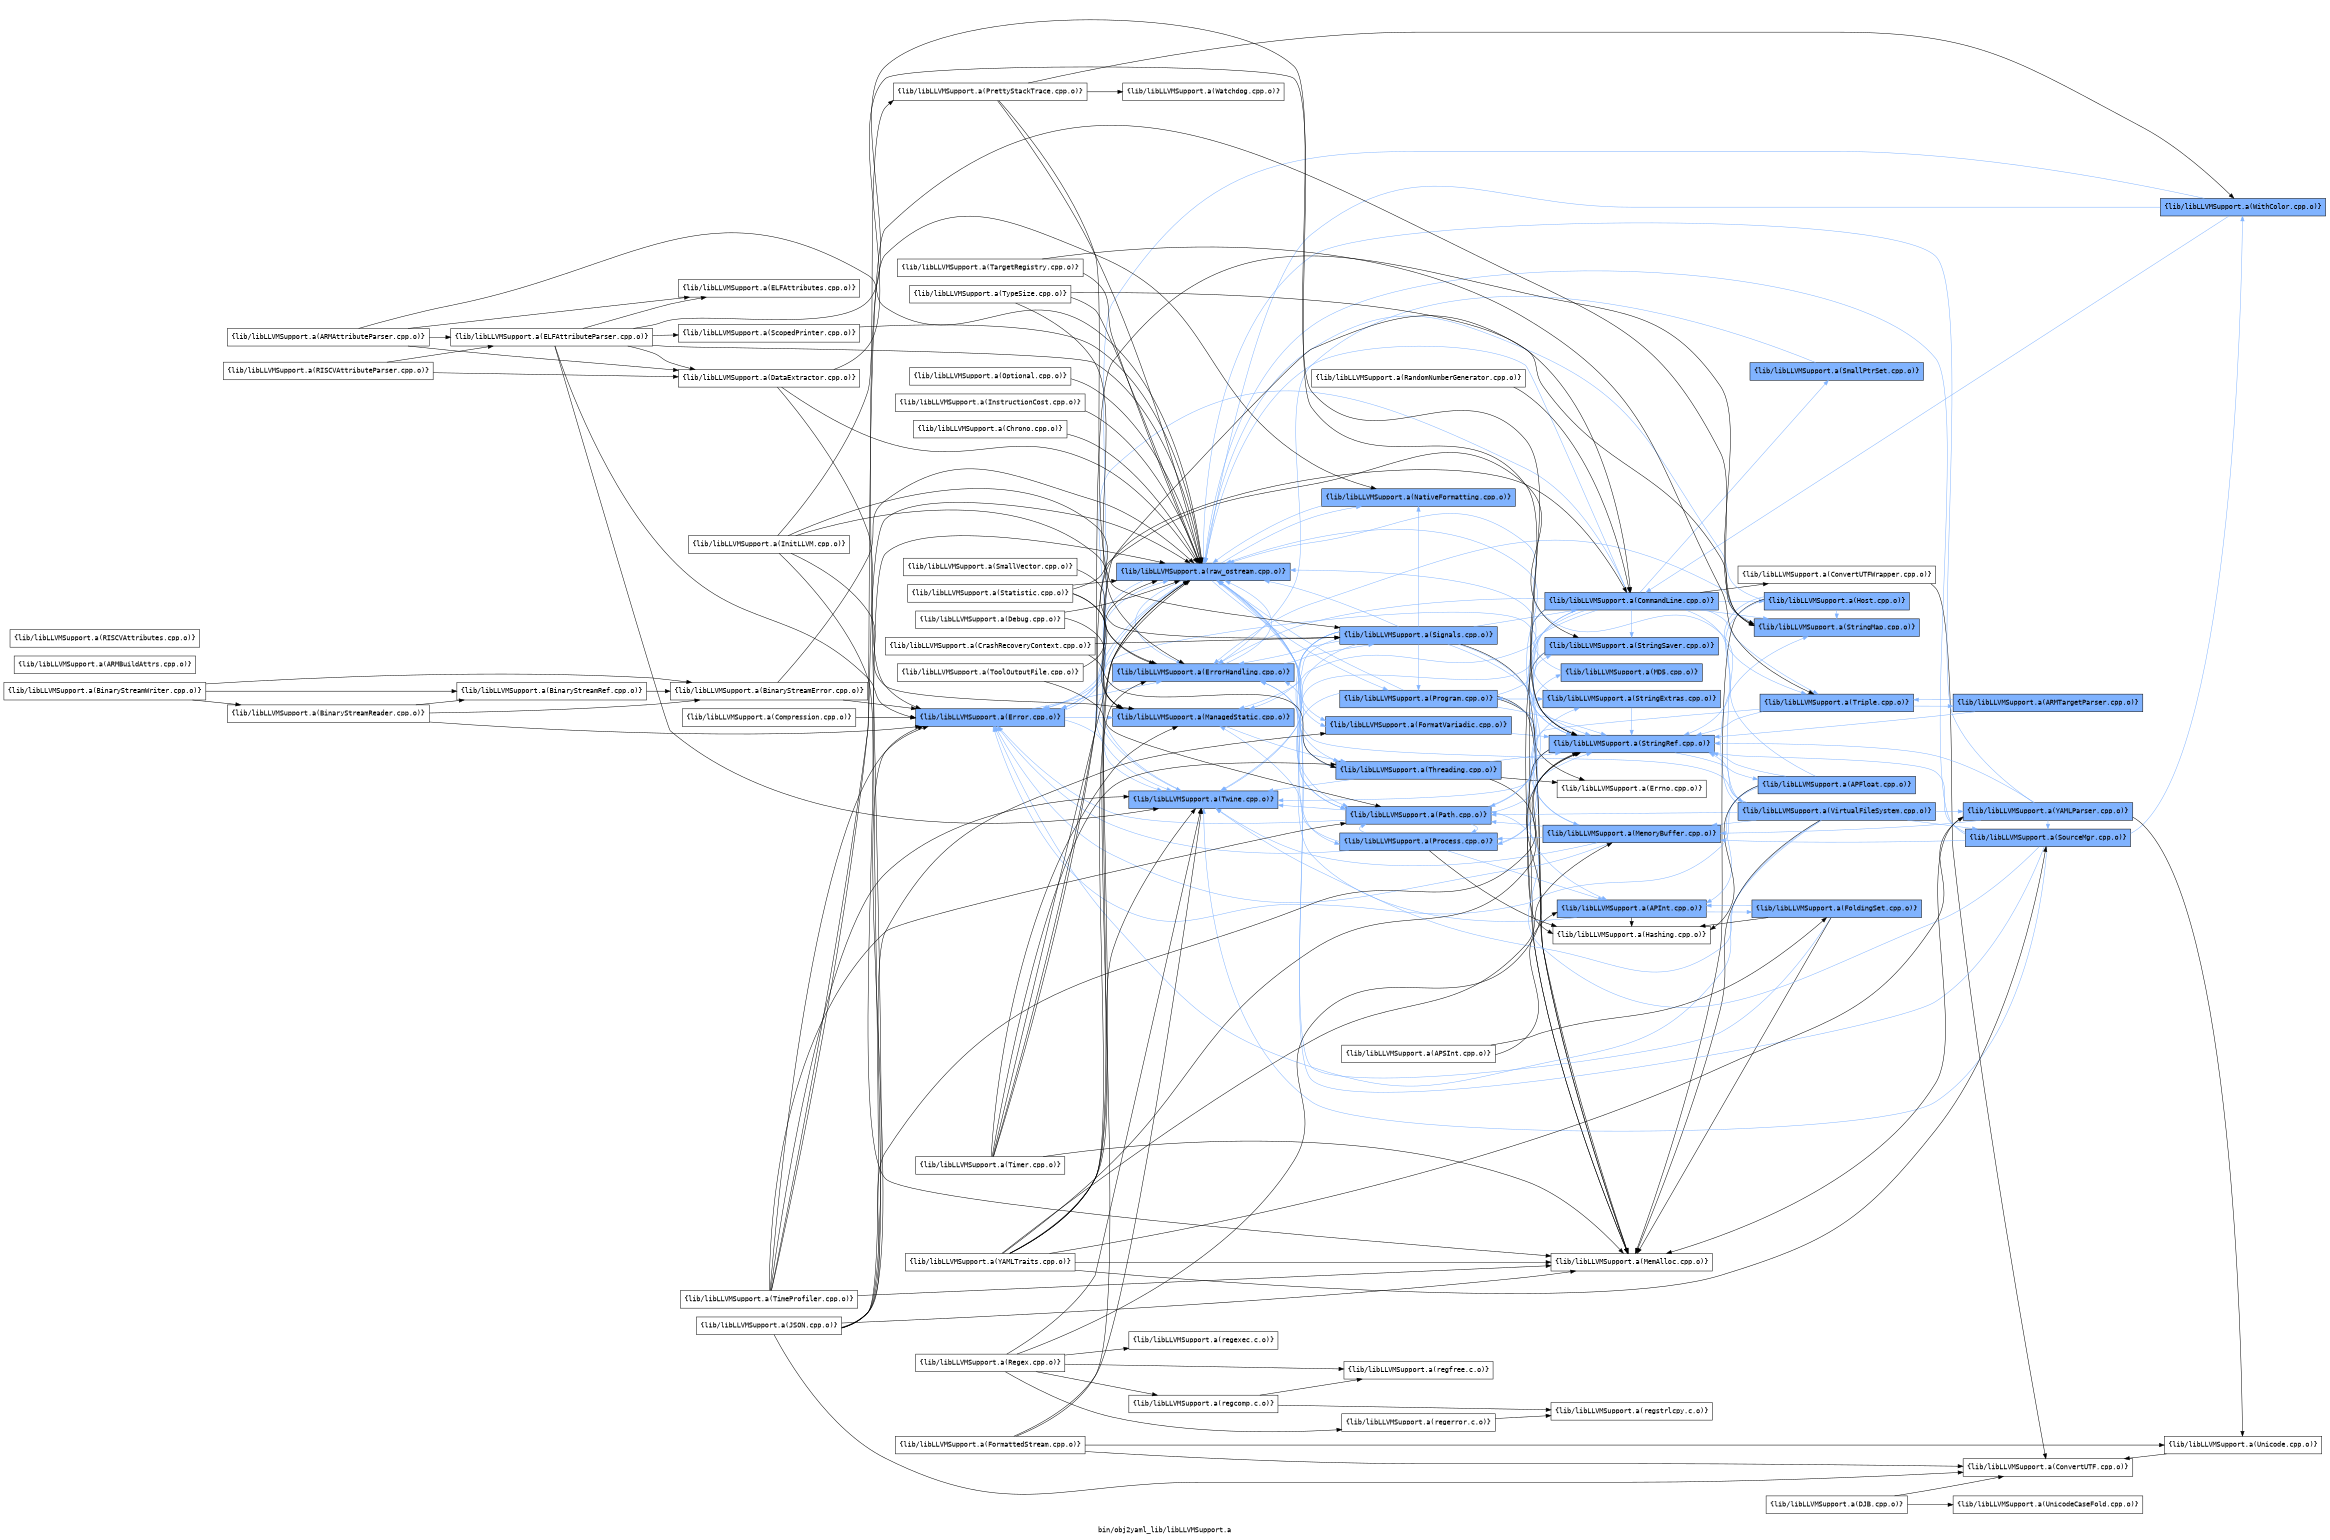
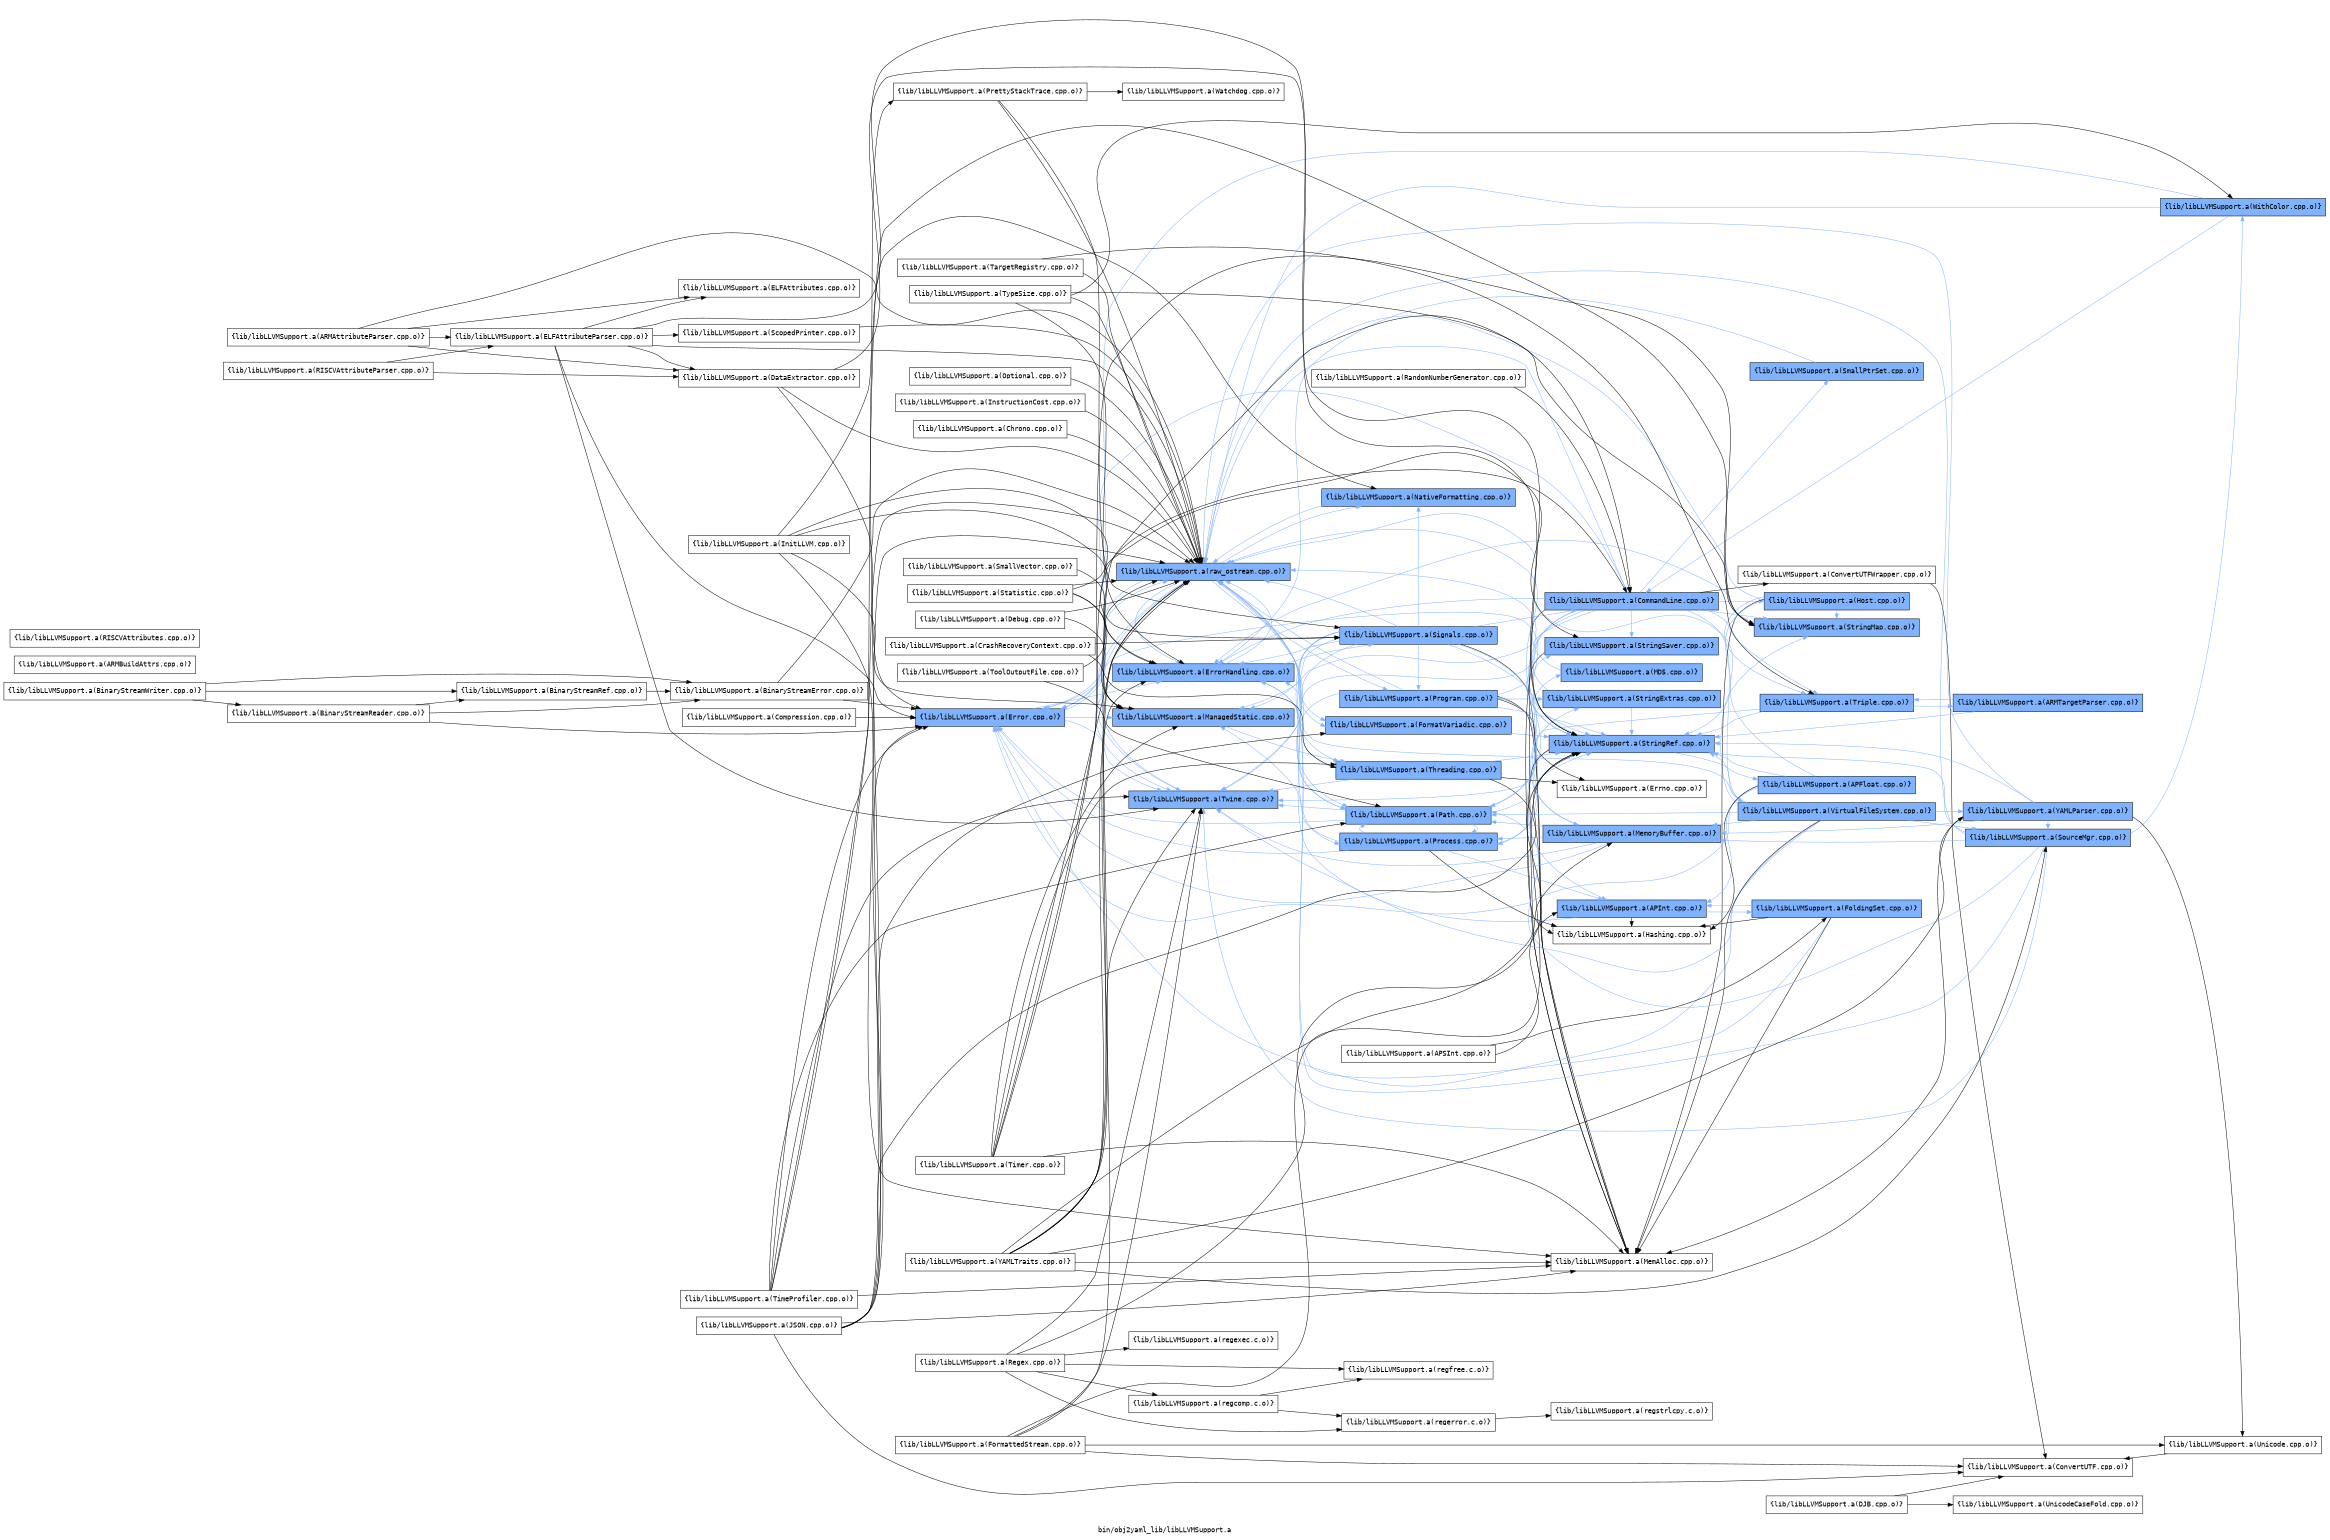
(1649, 32) -> (1590, 133)
(1287, 969) -> (1296, 1096)
(1412, 1407) -> (1307, 1413)
